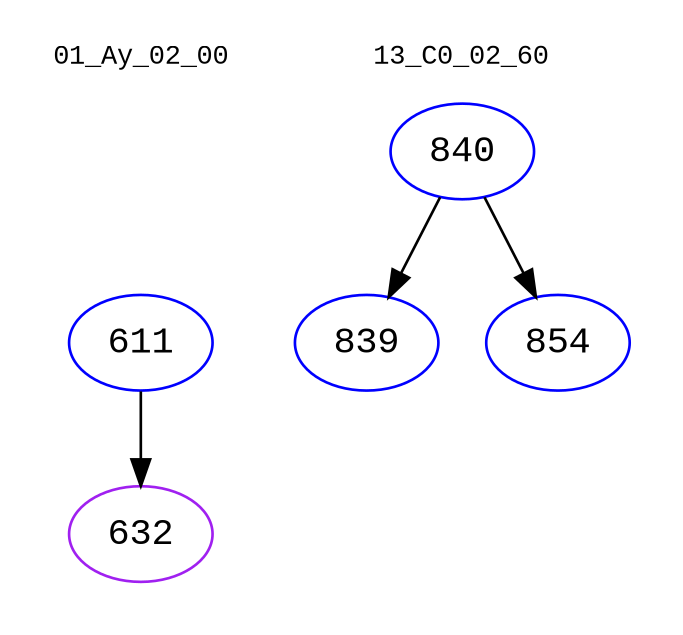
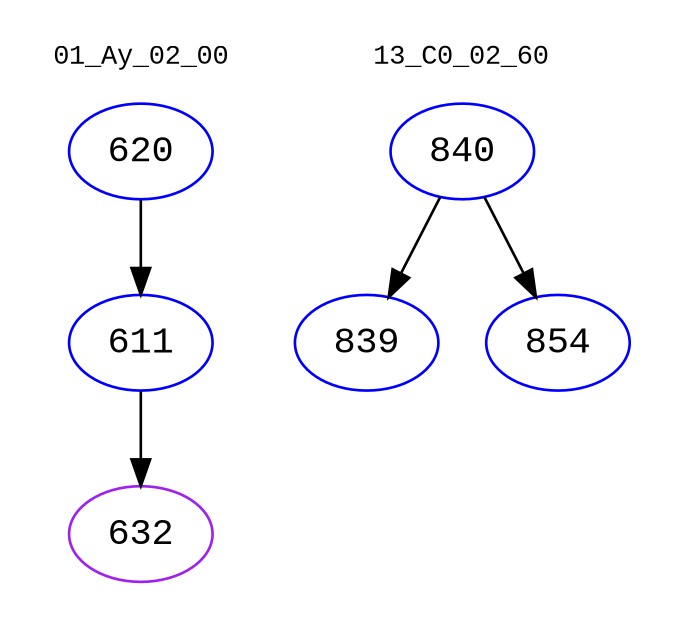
none -> (141, 151)
